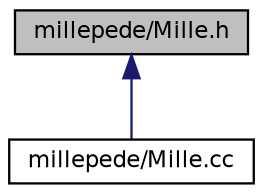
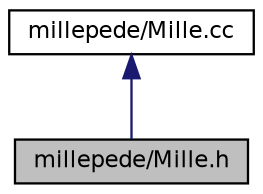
(131, 109) -> (131, 109)
